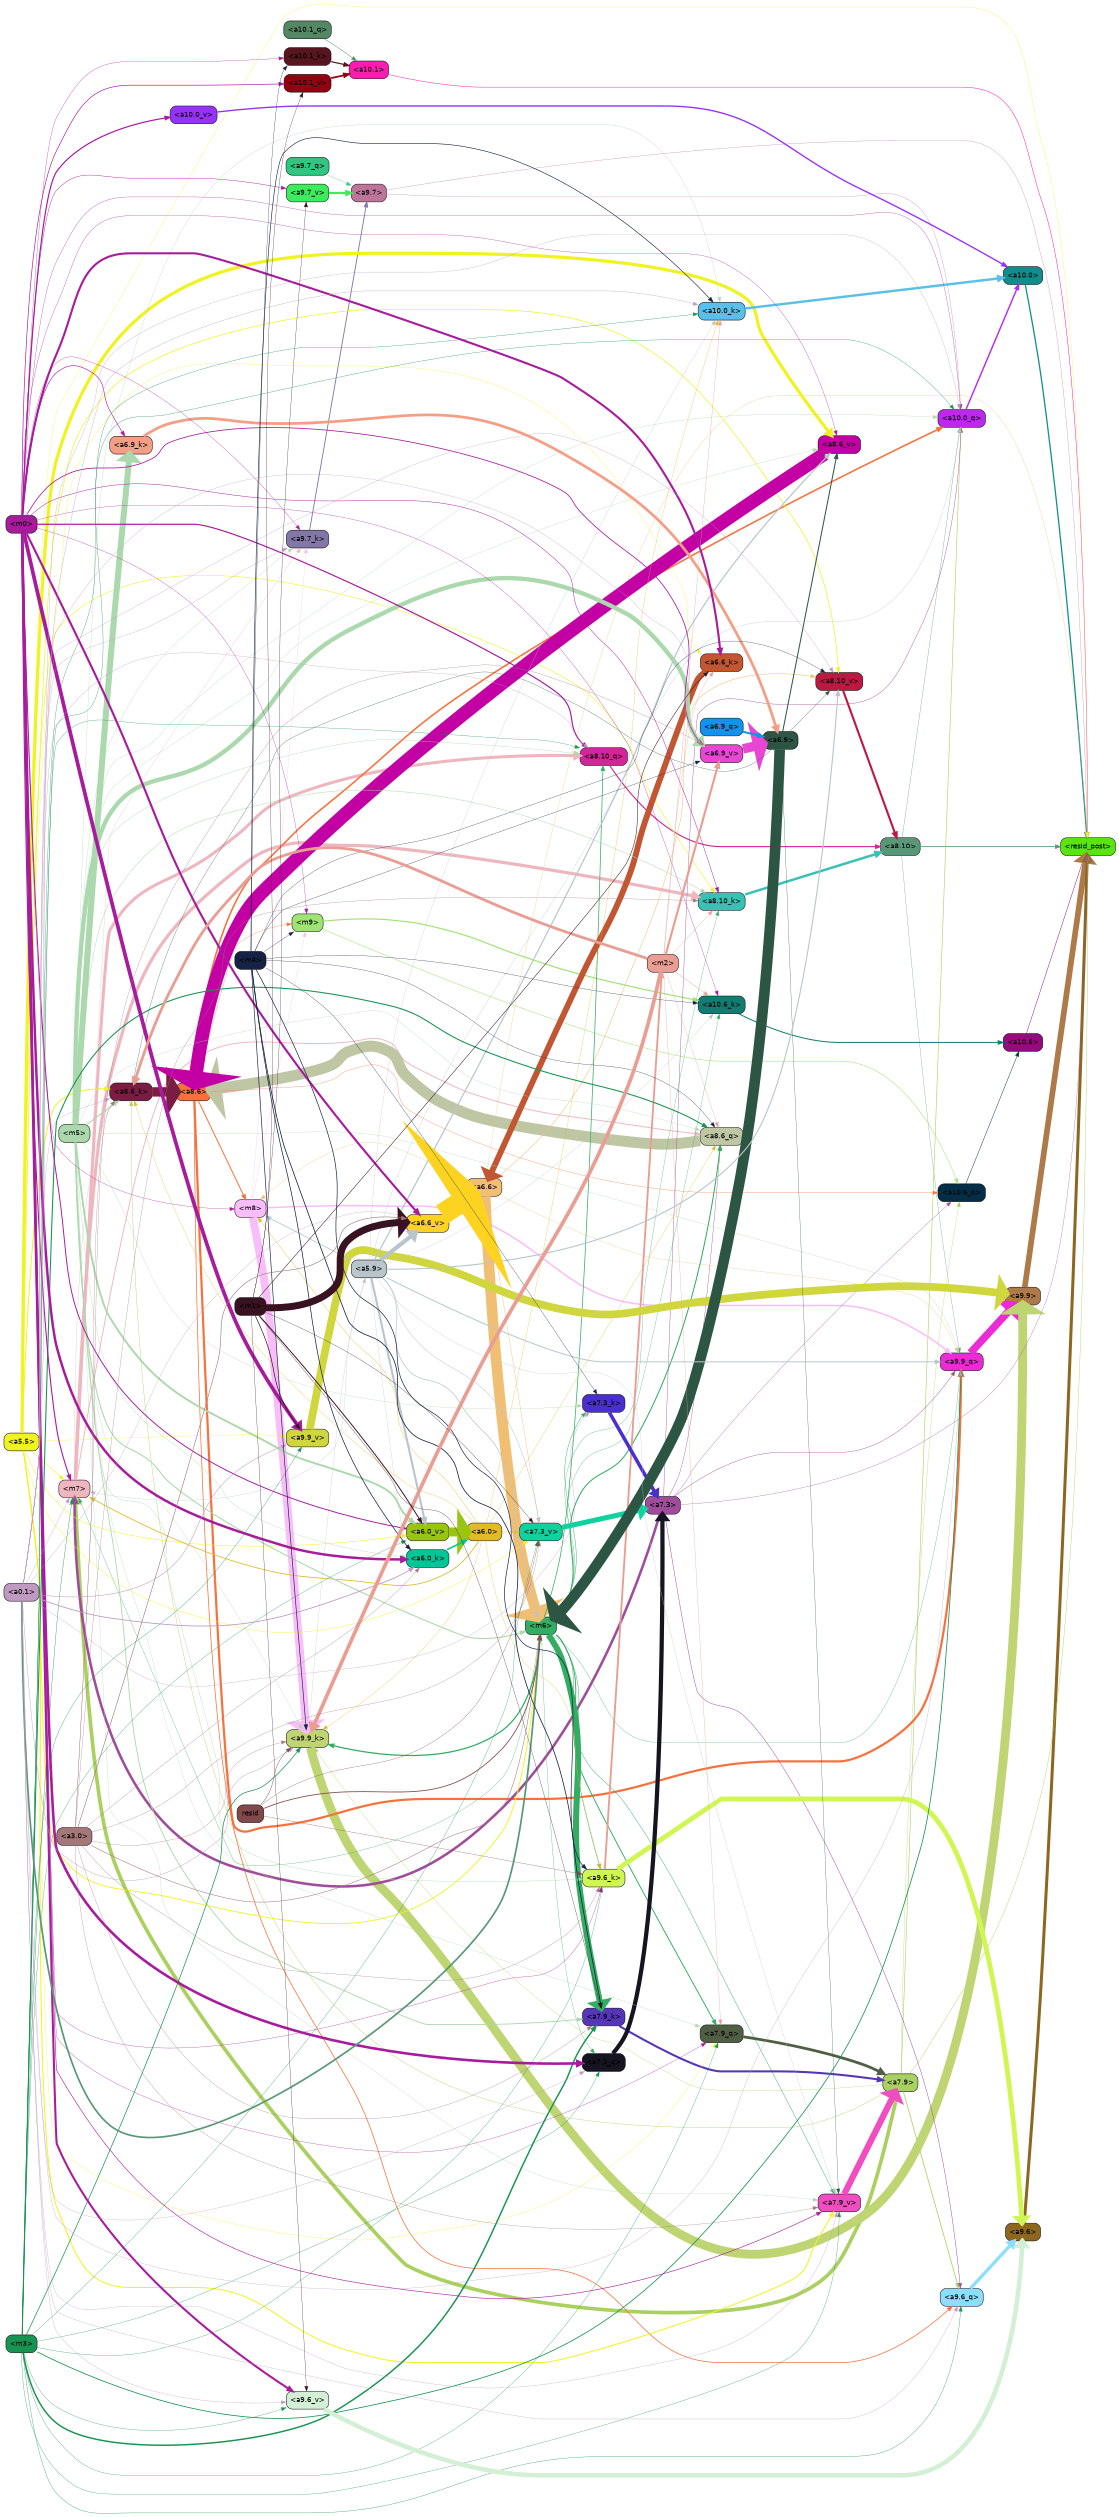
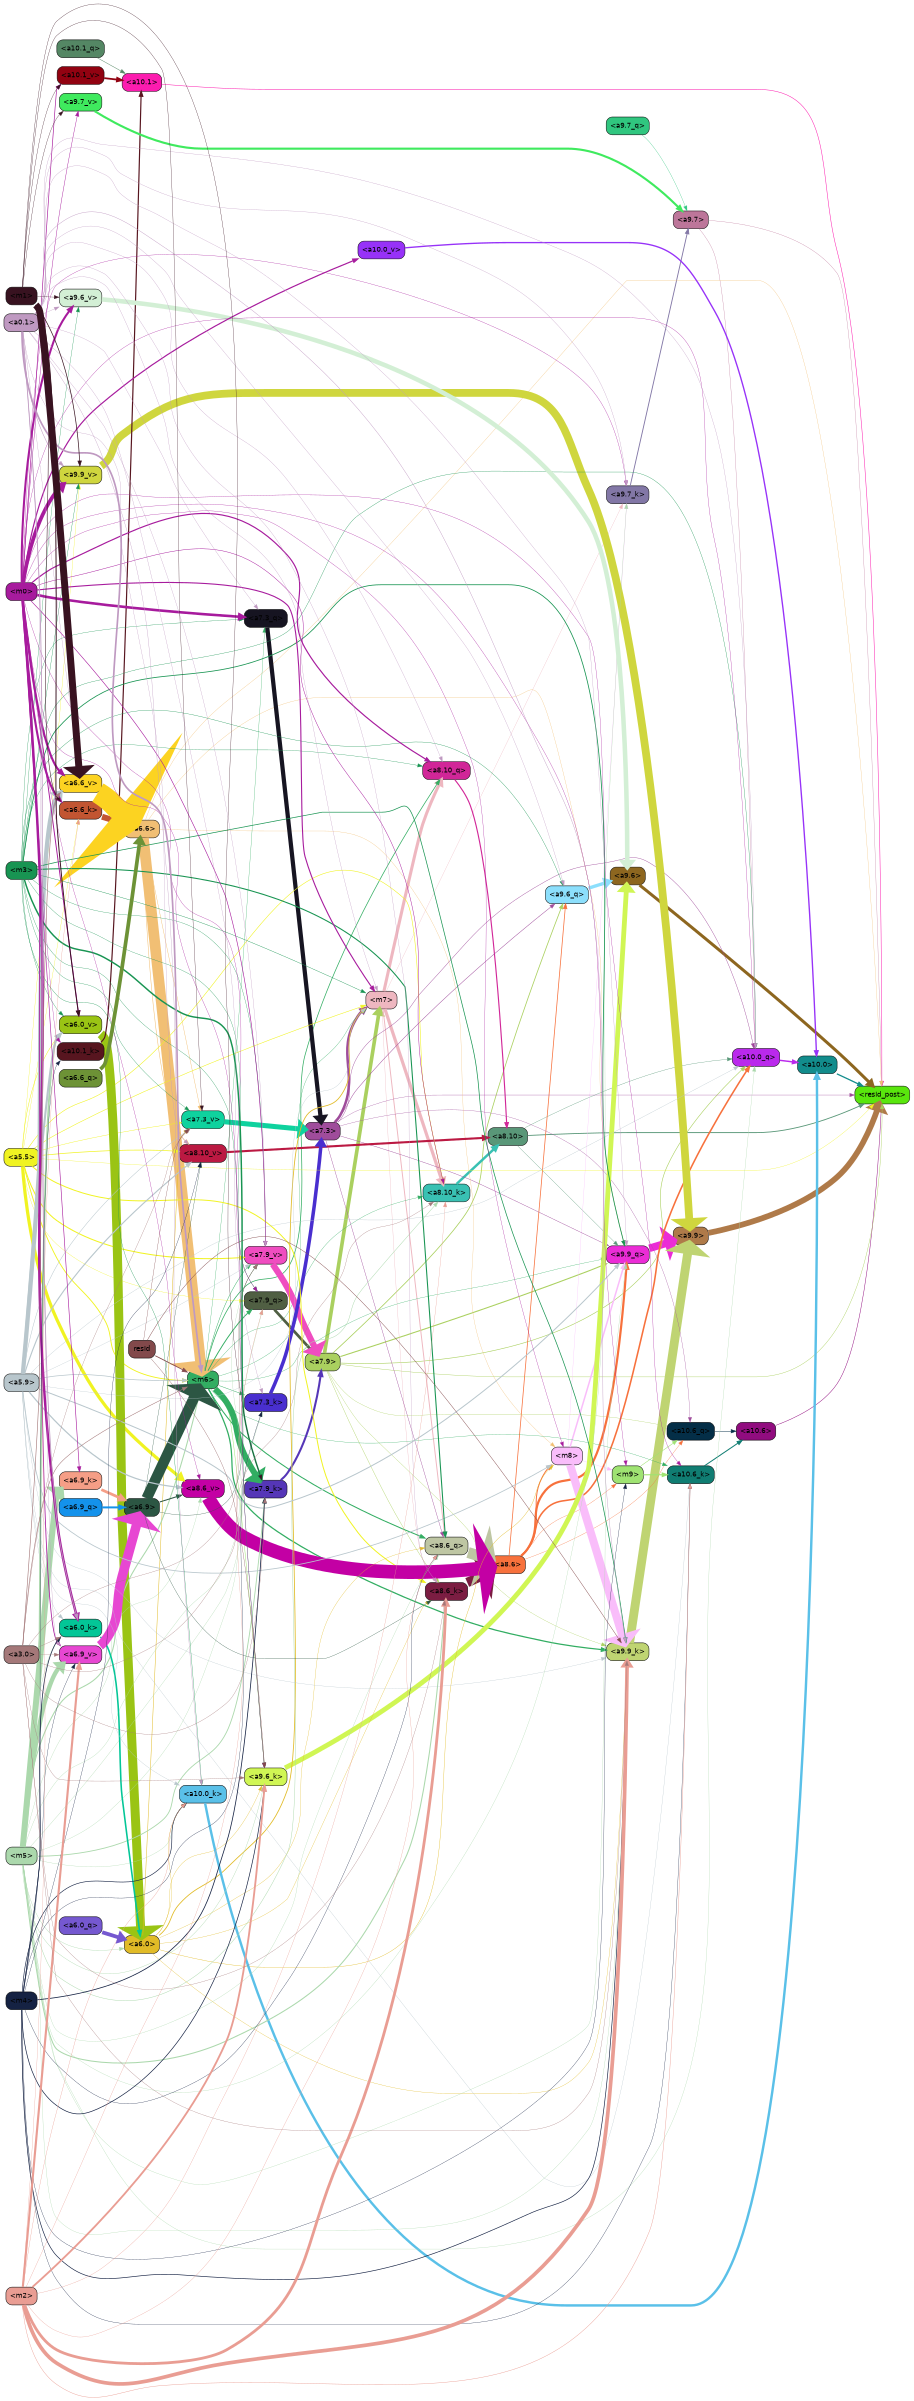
(192, 786) -> (68, 1945)
none -> (81, 1078)
none -> (465, 1315)
(630, 1468) -> (206, 2081)
(329, 1505) -> (229, 1667)
(579, 1713) -> (247, 1574)
none -> (81, 1926)
(207, 2126) -> (142, 798)
